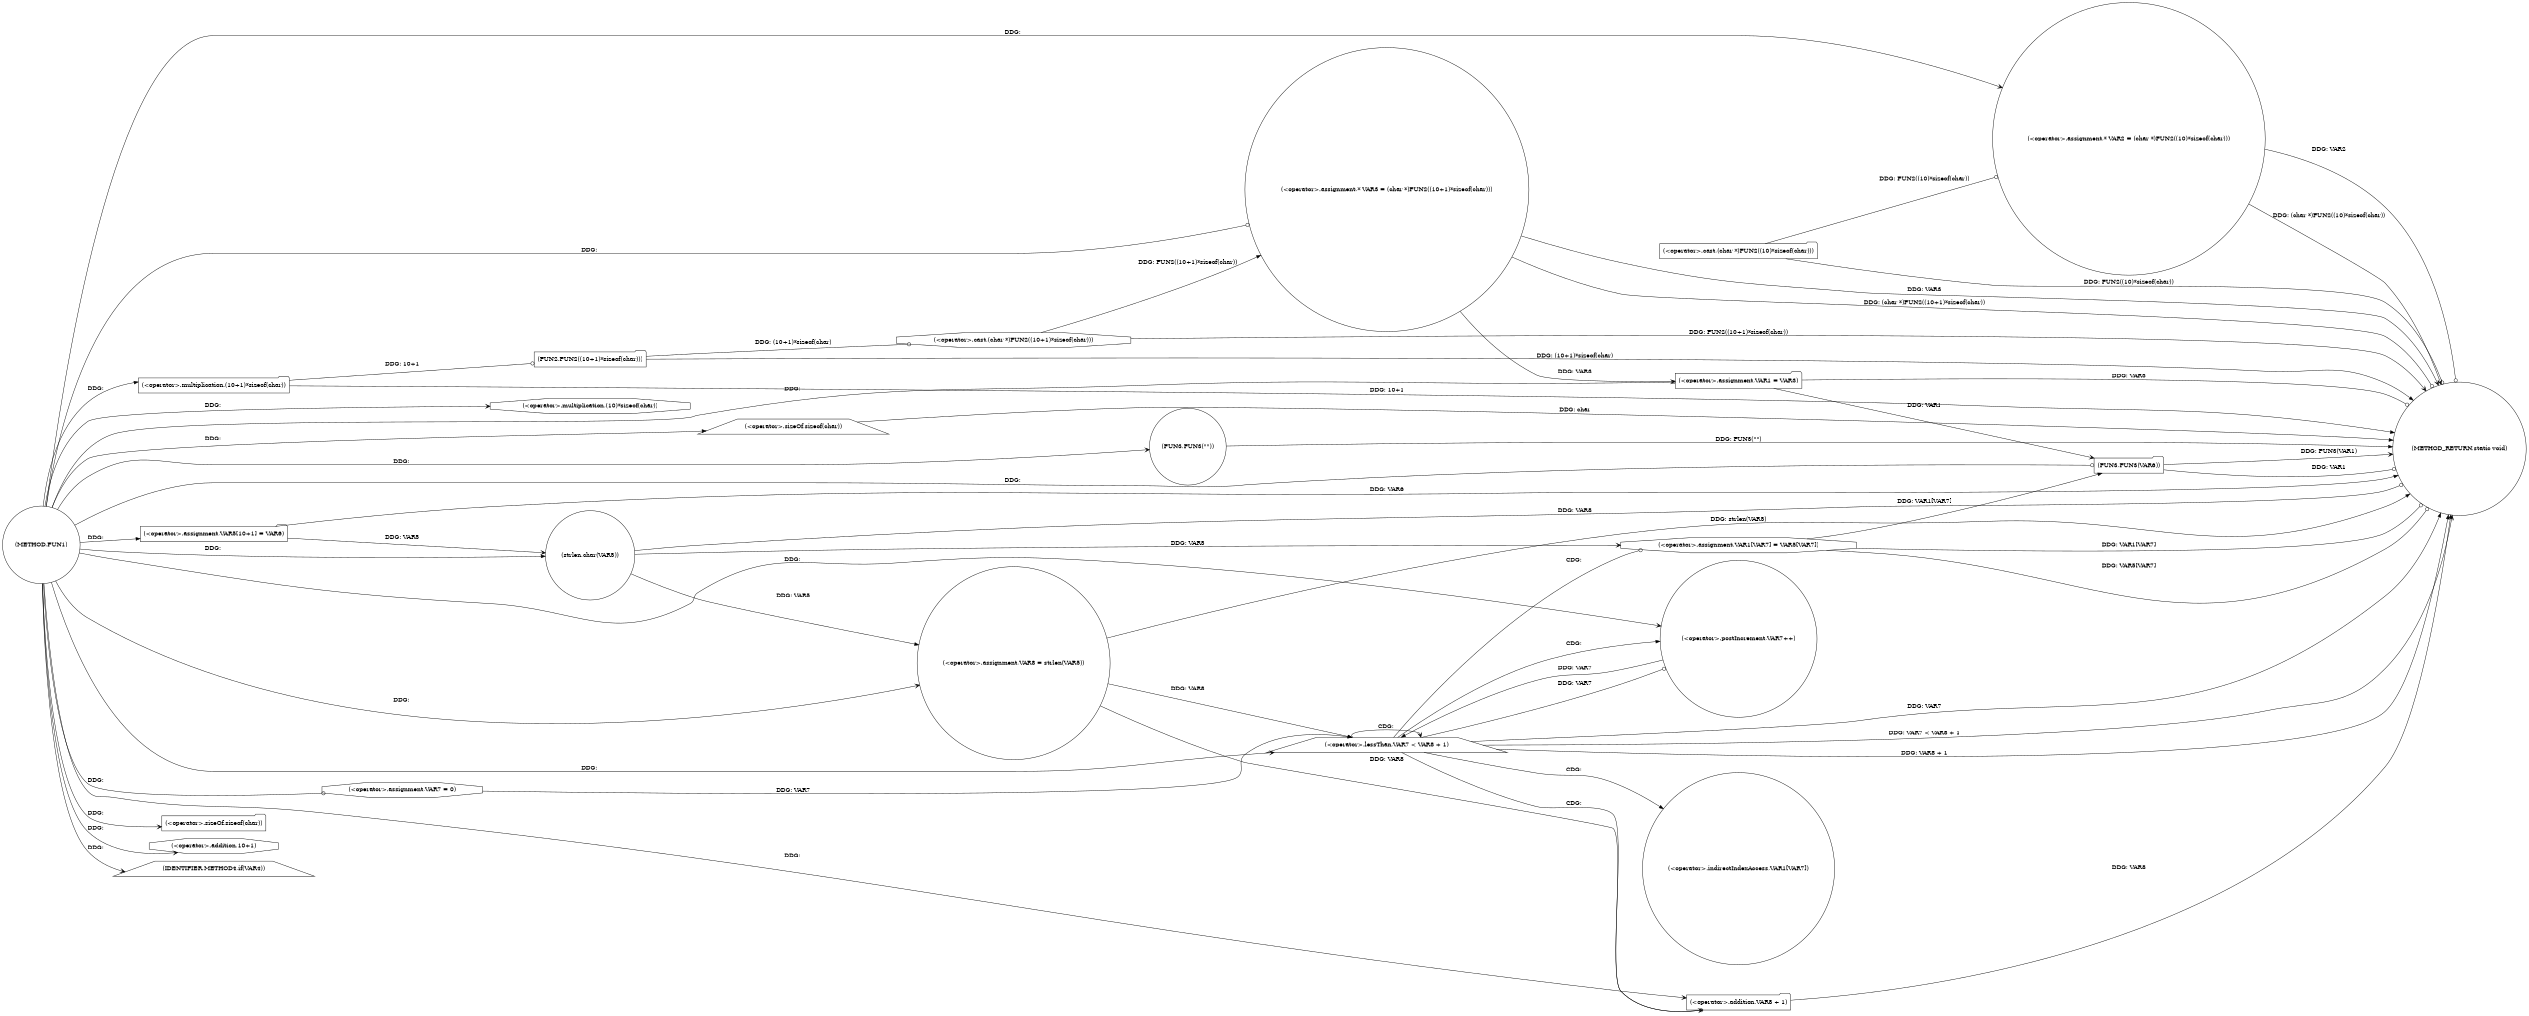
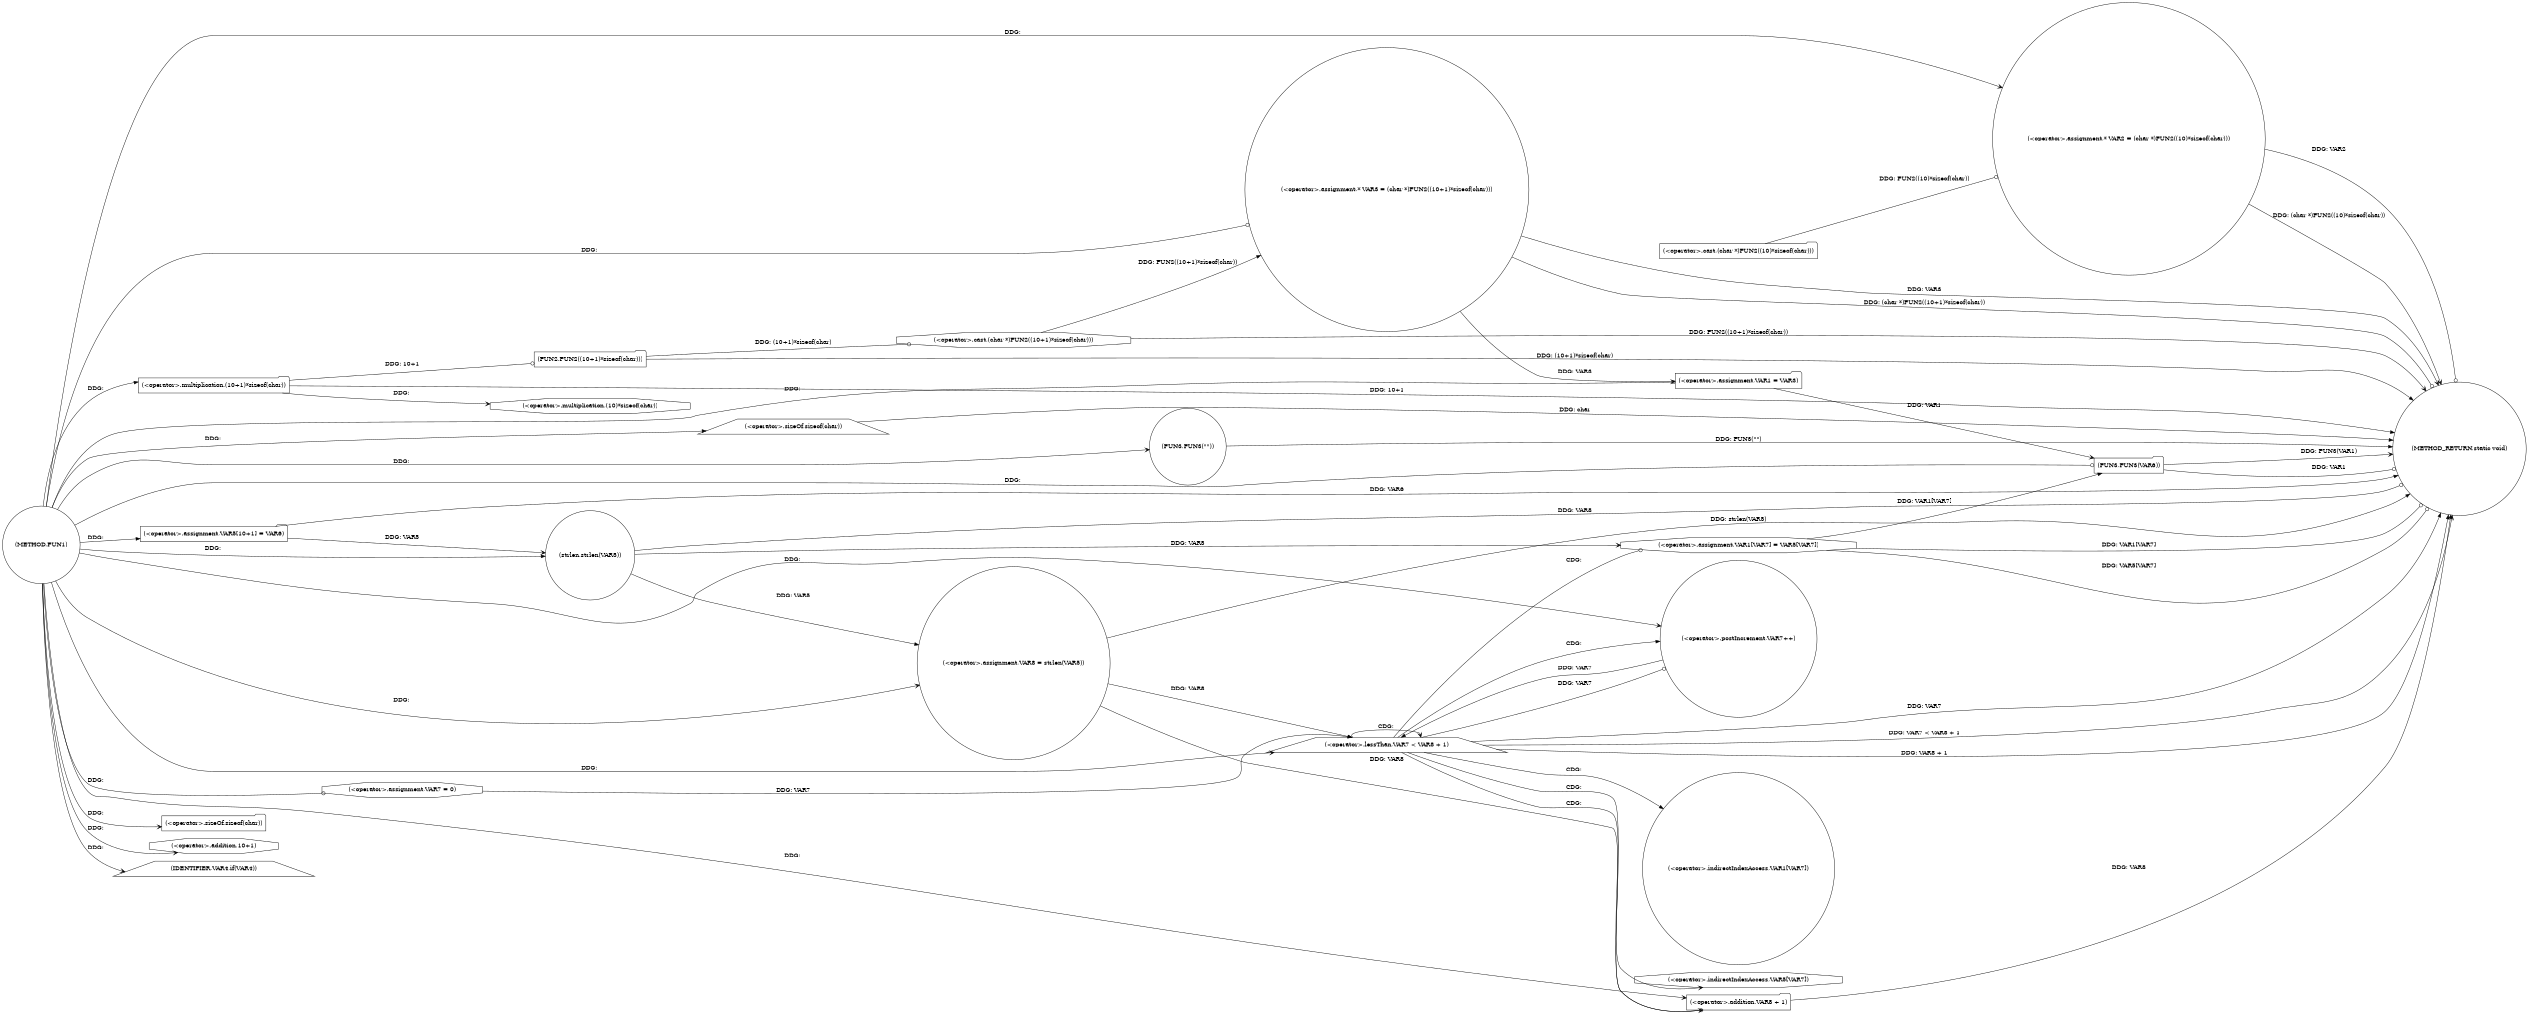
(2134, 286) -> none
(2105, 379) -> none
(238, 410) -> (384, 400)
(590, 555) -> (590, 555)
(214, 869) -> (214, 869)
none -> (1739, 980)
